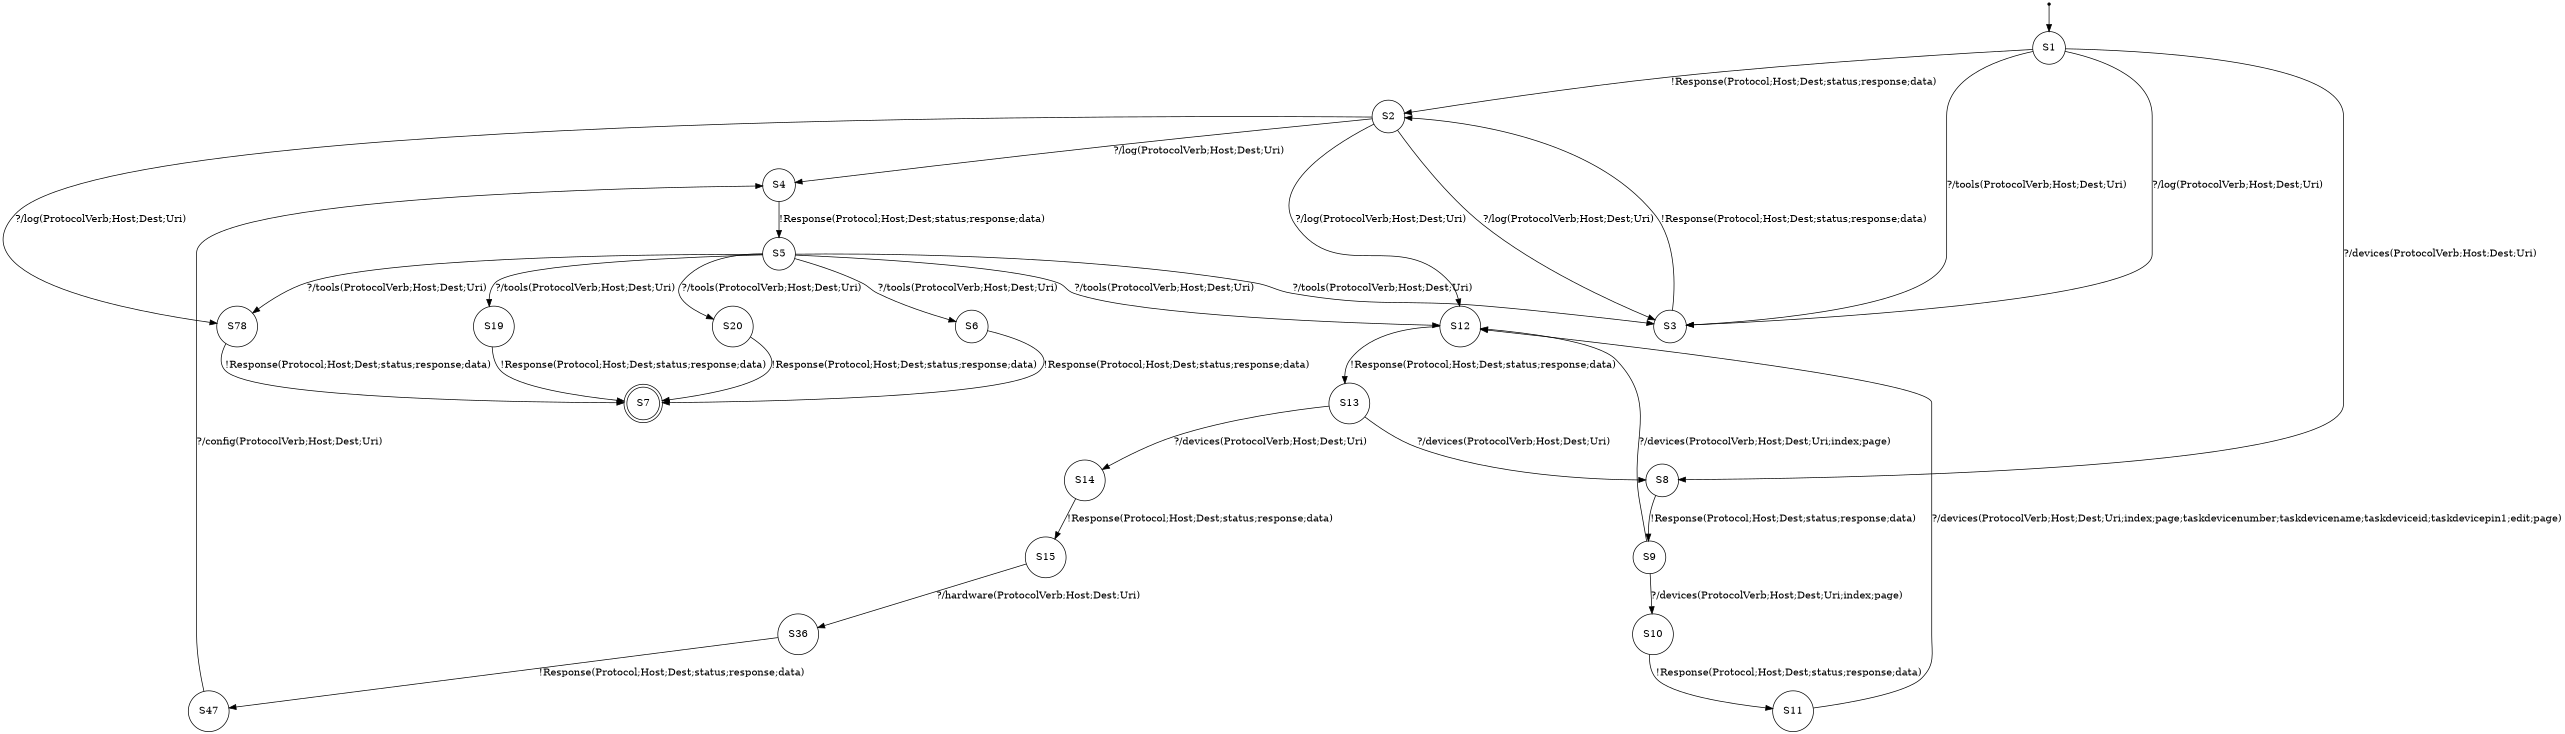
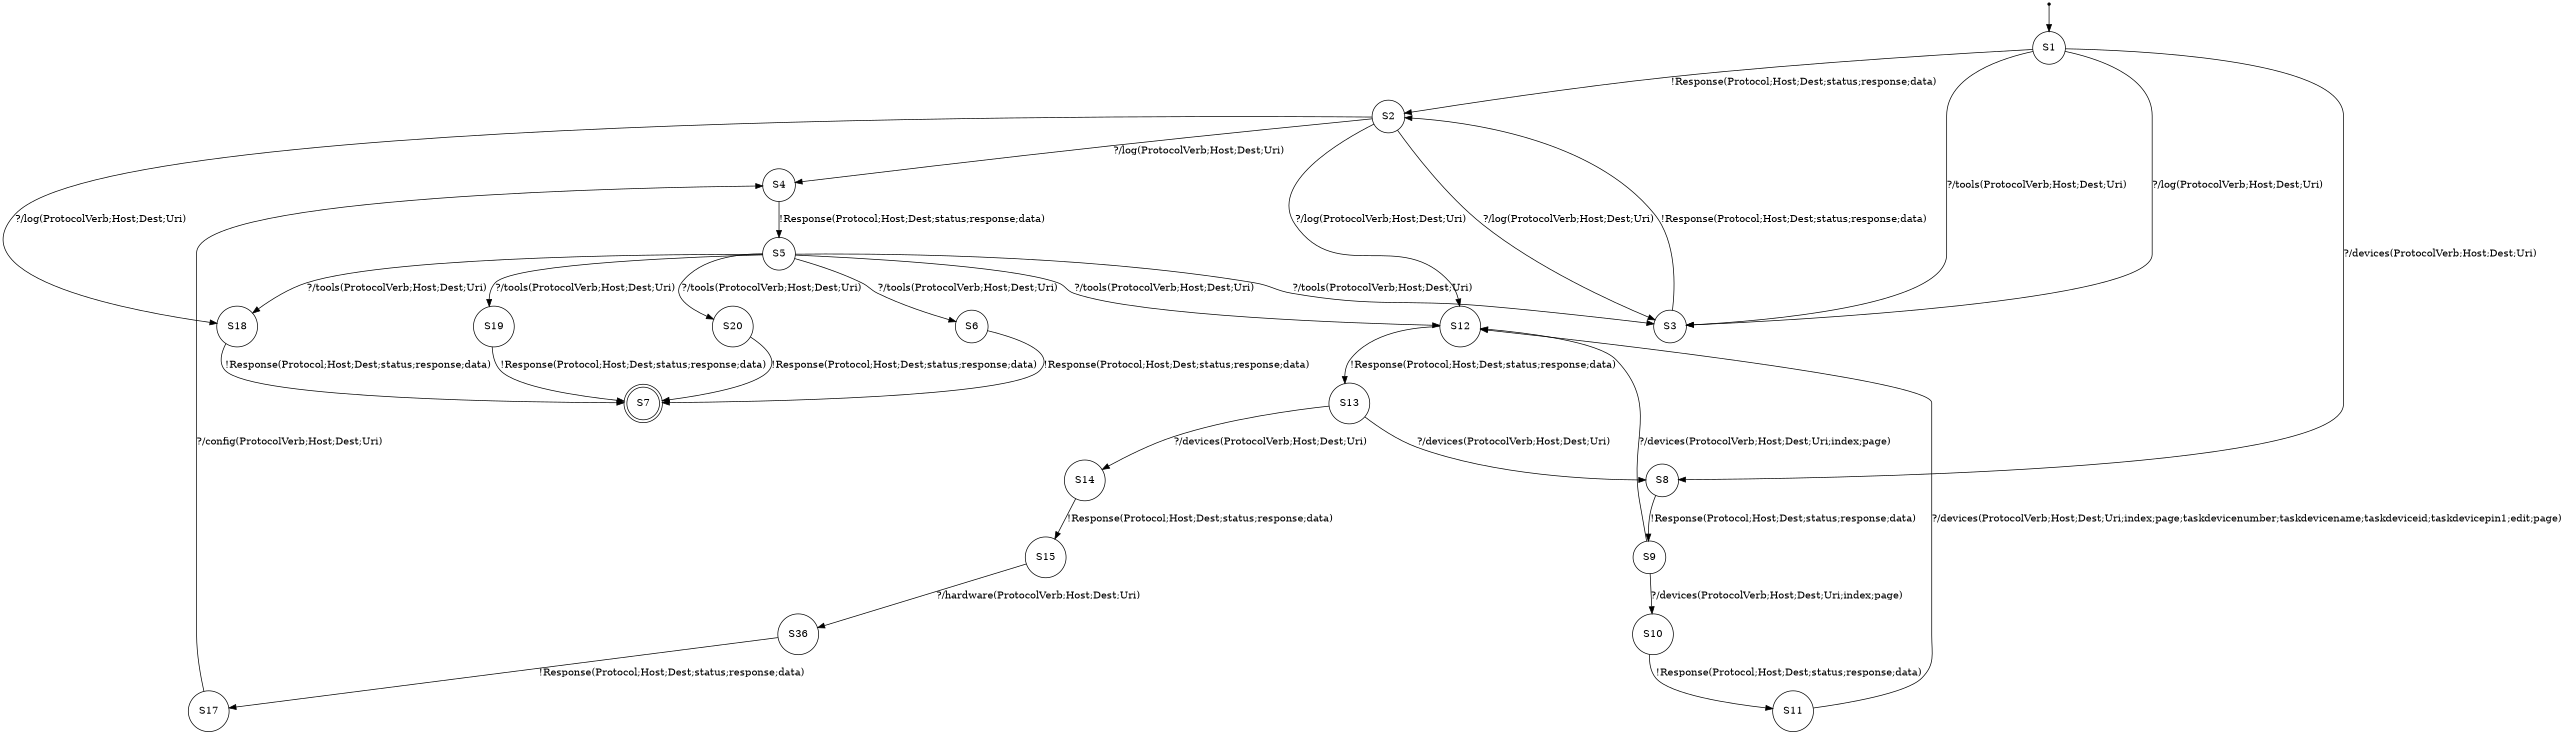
(237, 327) -> (237, 327)
(209, 711) -> (209, 711)
